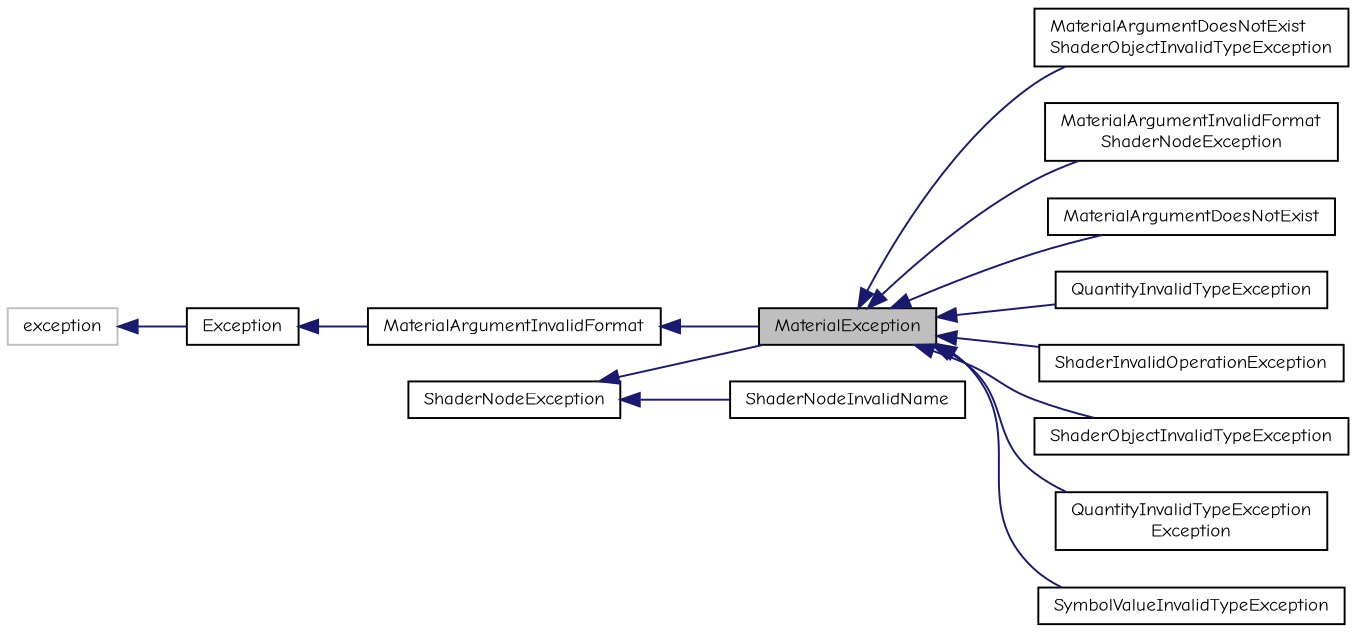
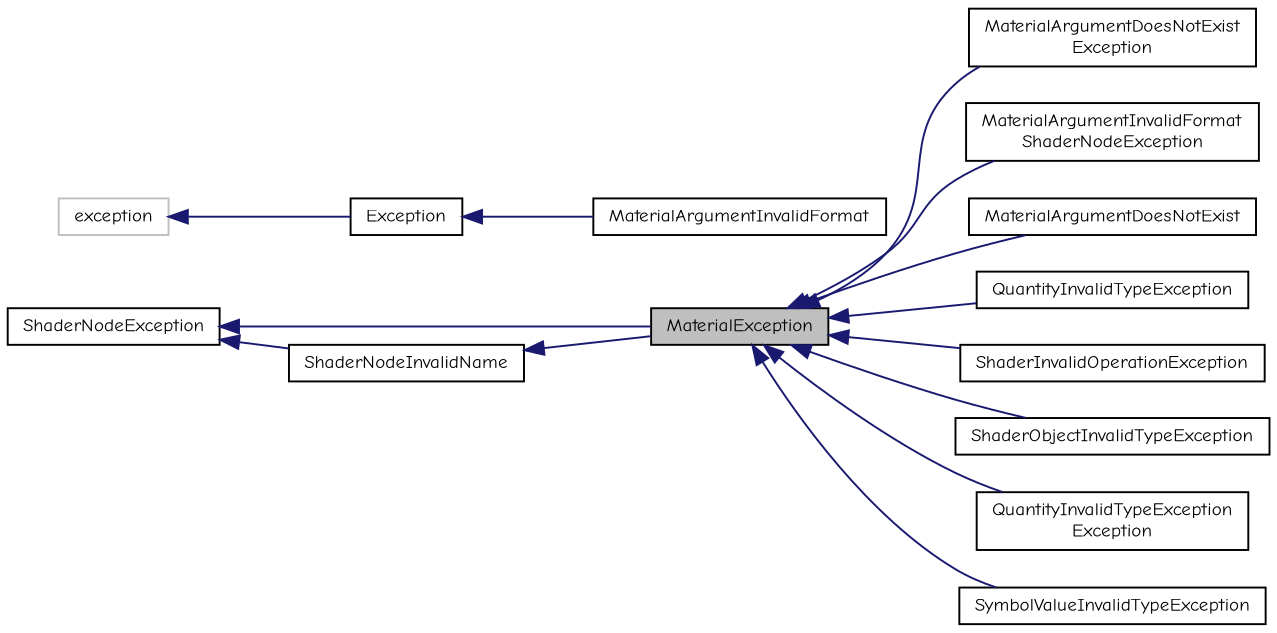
(1191, 38) -> (1112, 38)
(719, 327) -> (597, 342)
